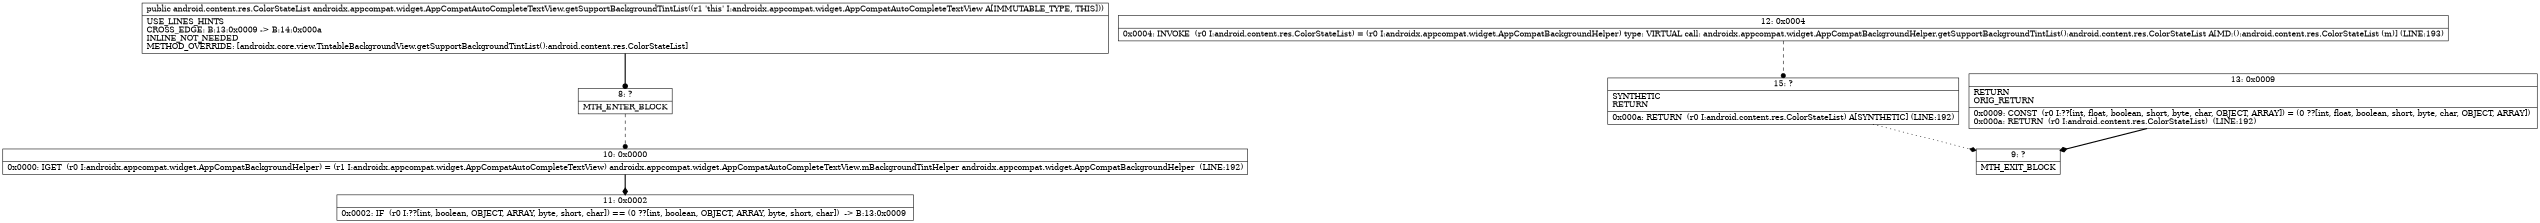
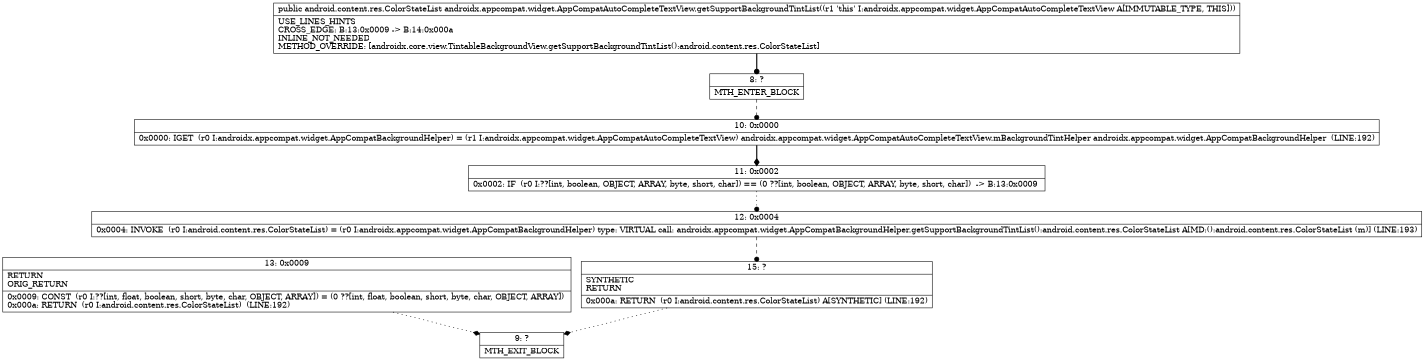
(2107, 139) -> (433, 322)
none -> (757, 199)
